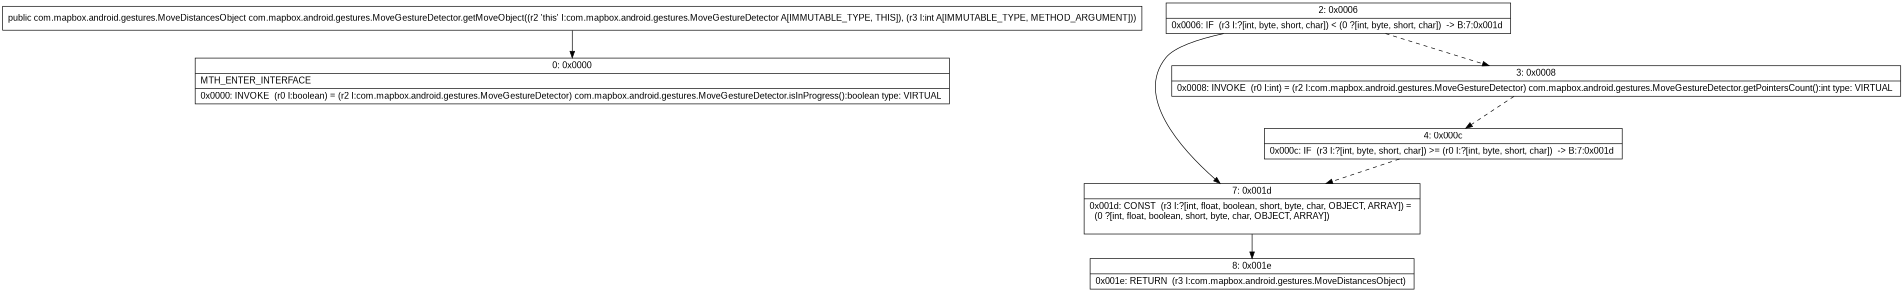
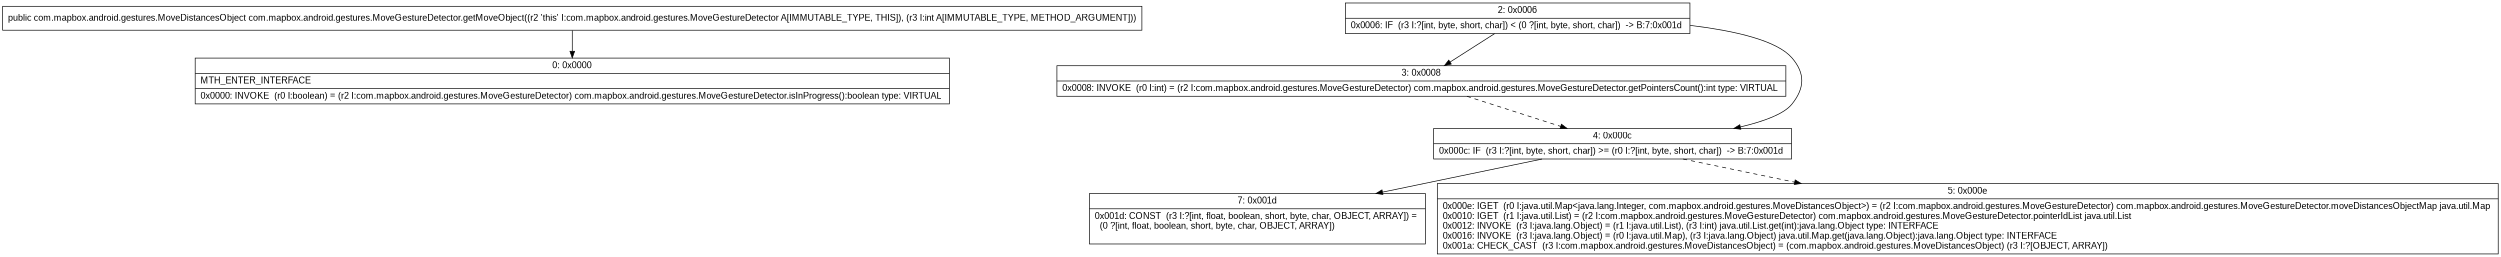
(1434, 49) -> (1472, 48)
(1157, 96) -> (1792, 58)
(1366, 170) -> (1462, 176)
none -> (1968, 219)
(1252, 274) -> none
